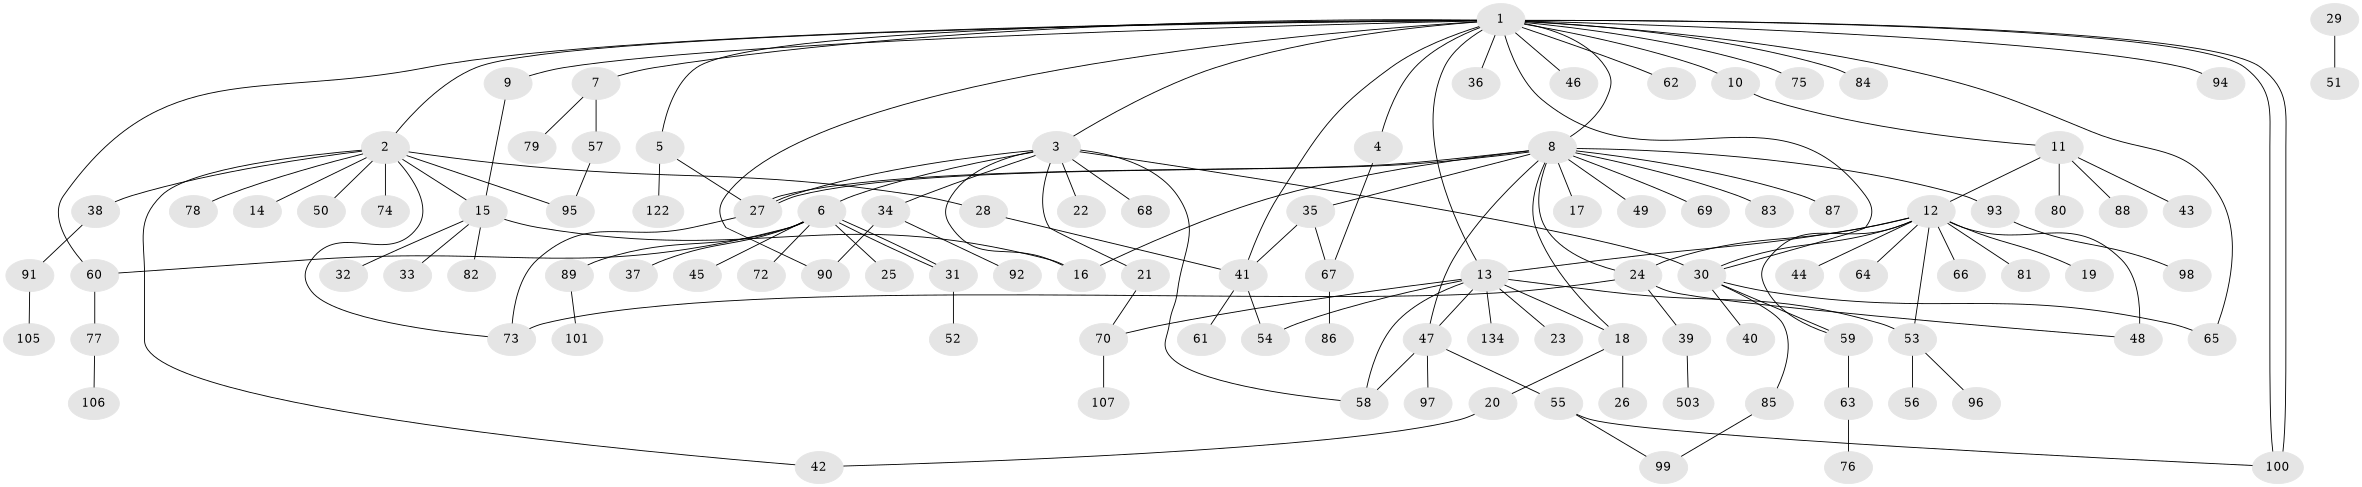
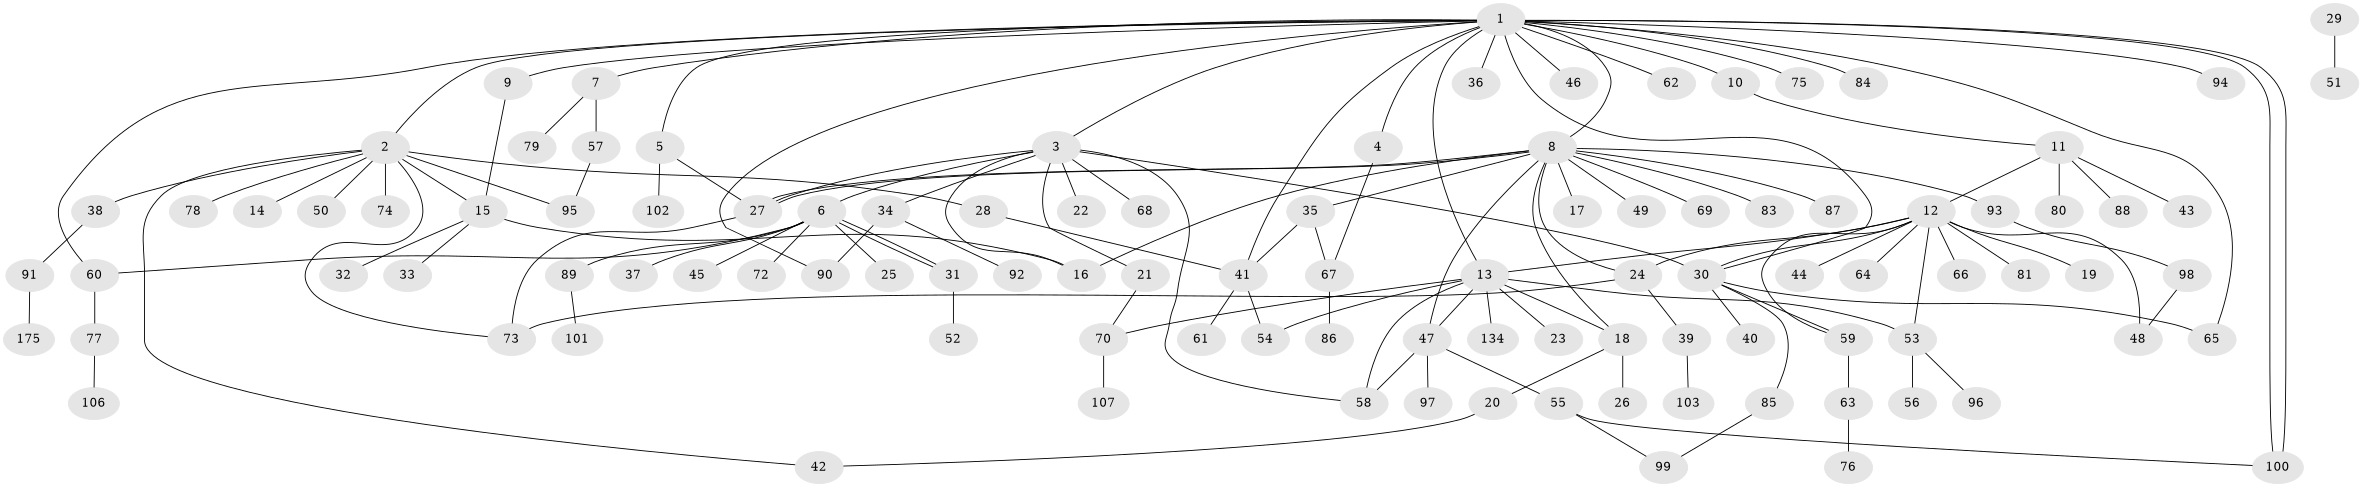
(658, 212) -> (658, 212)
(472, 276) -> none
(1884, 317) -> (2163, 308)
(29, 340) -> (29, 340)
(1689, 404) -> (1689, 404)
